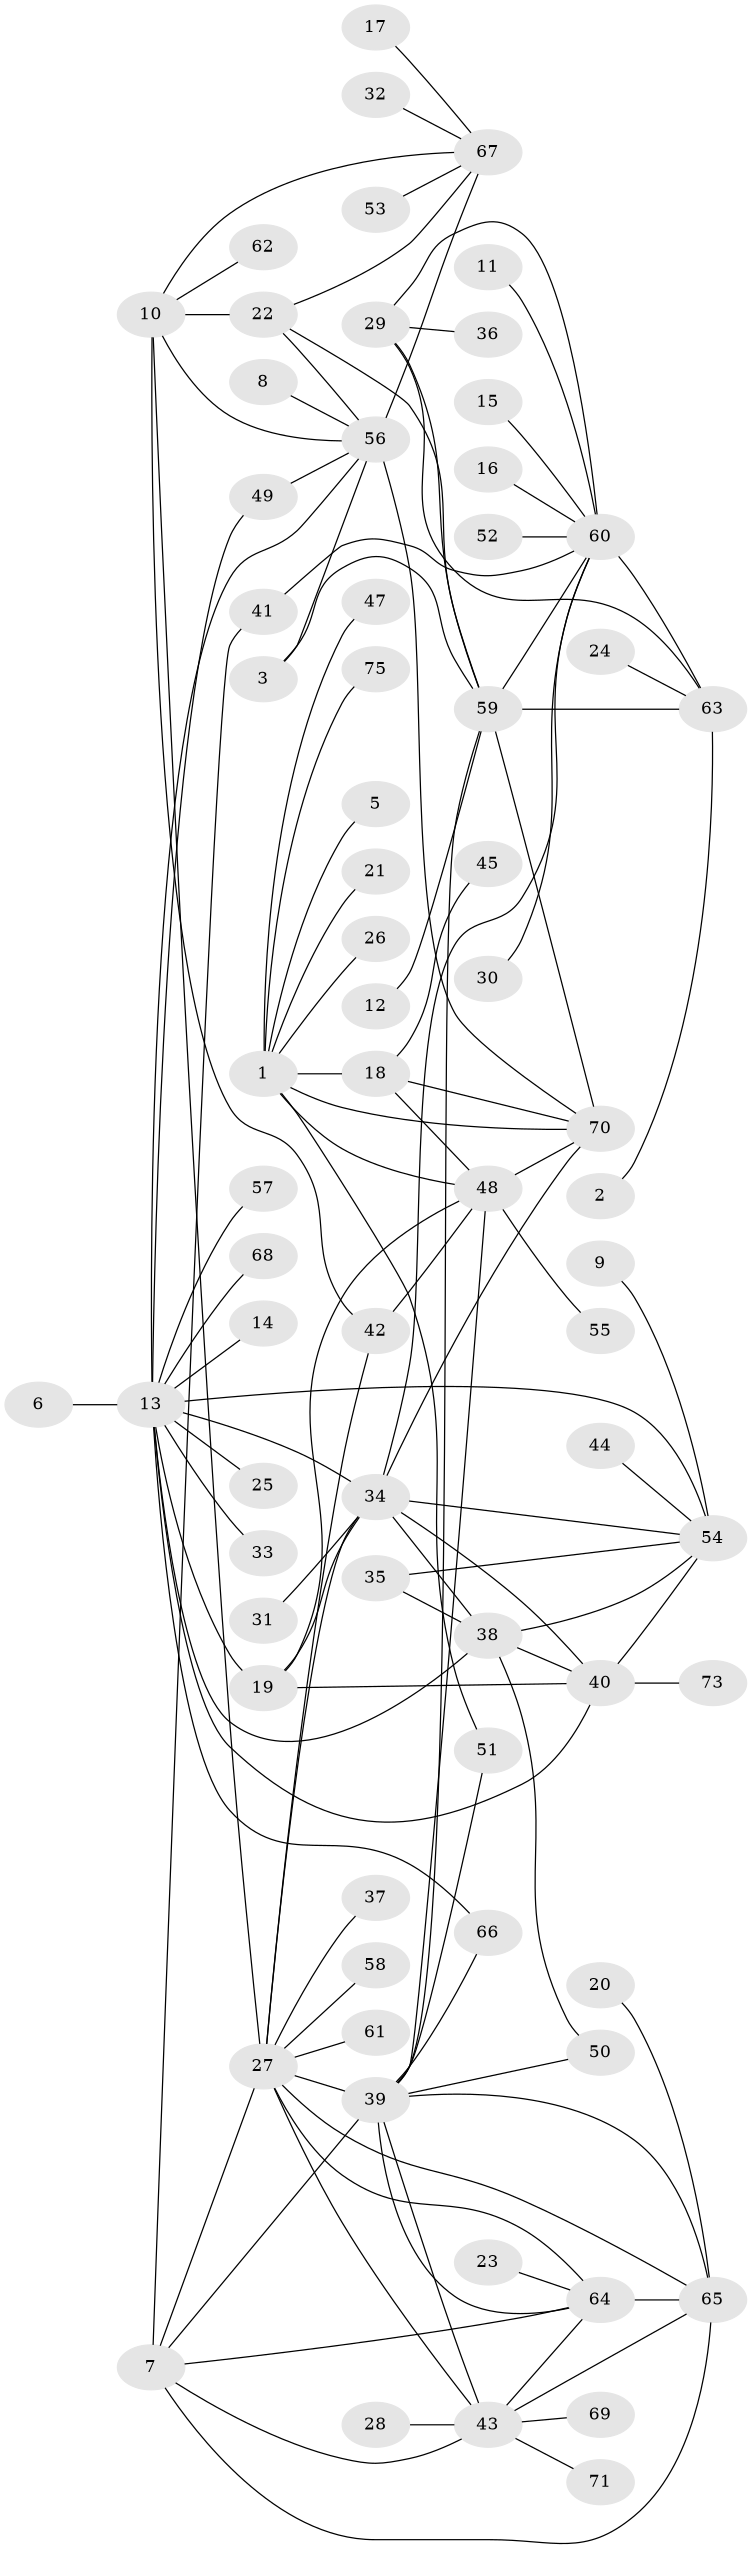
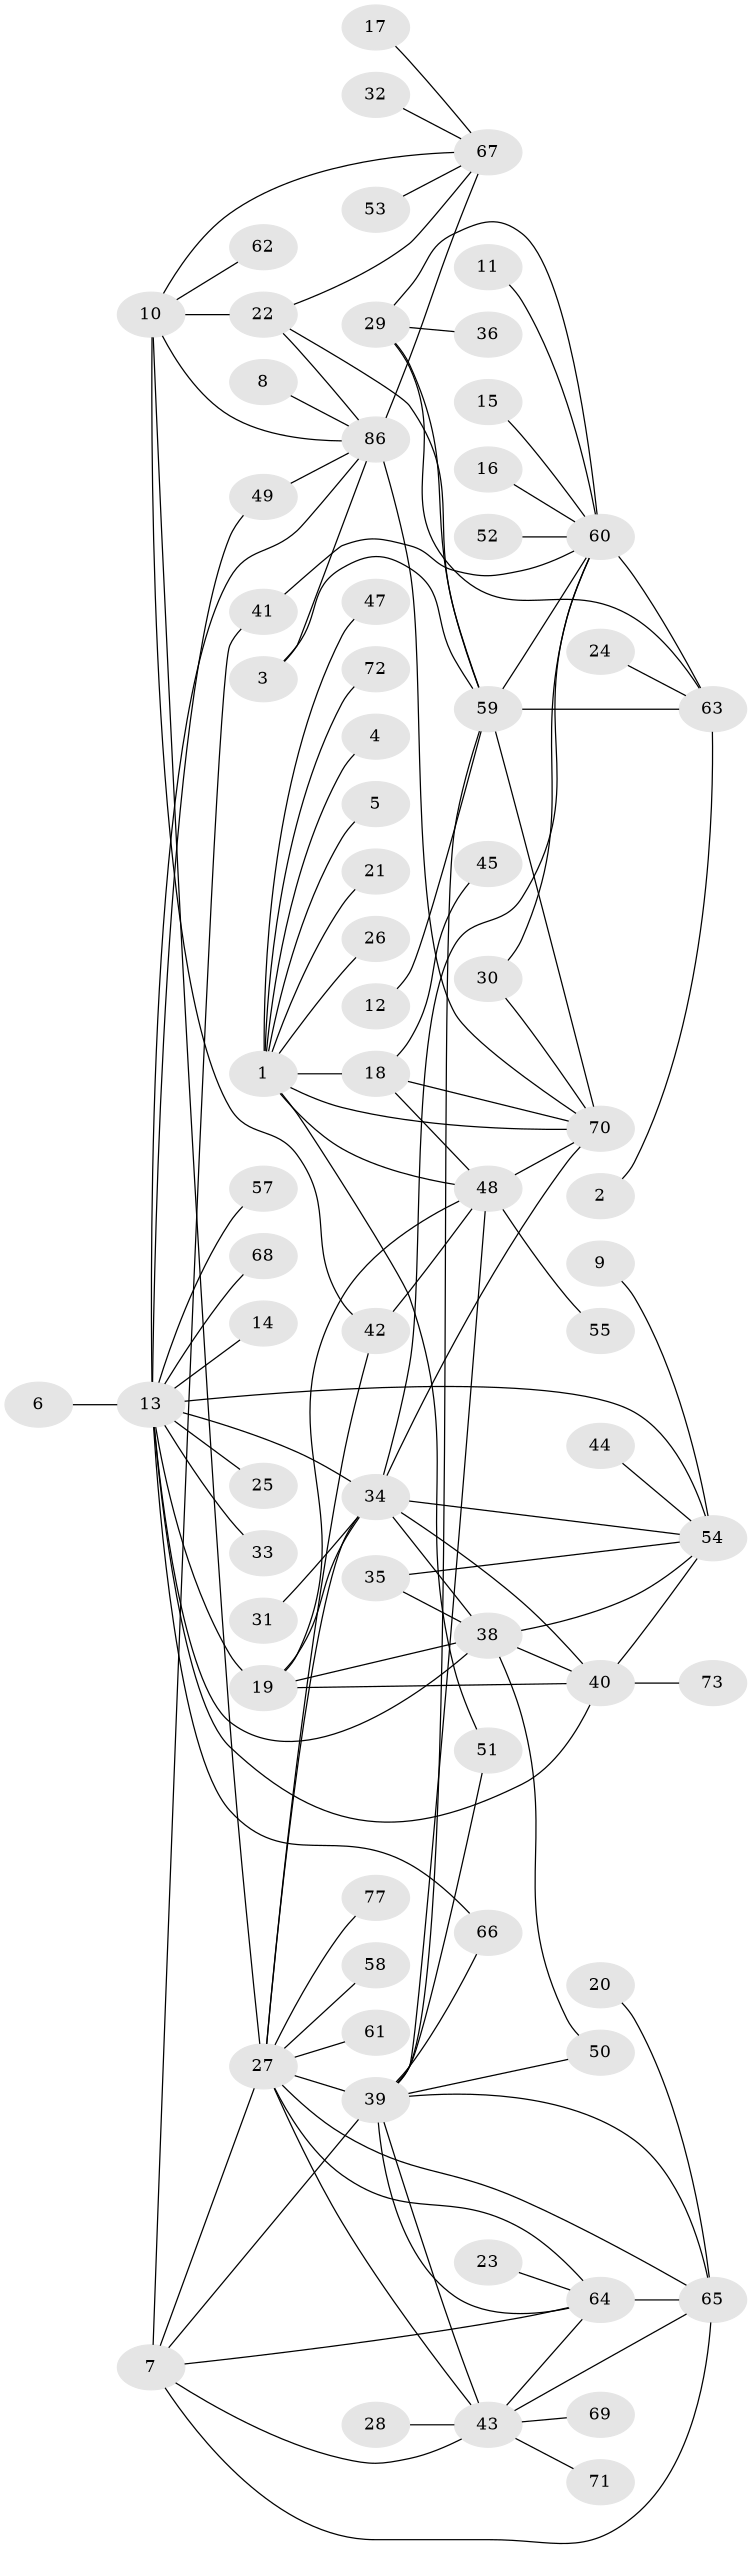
(376, 440) -> (376, 440)
(376, 669) -> (376, 669)
none -> (376, 737)
none -> (547, 1052)
none -> (376, 1662)
(376, 1898) -> (376, 1898)
